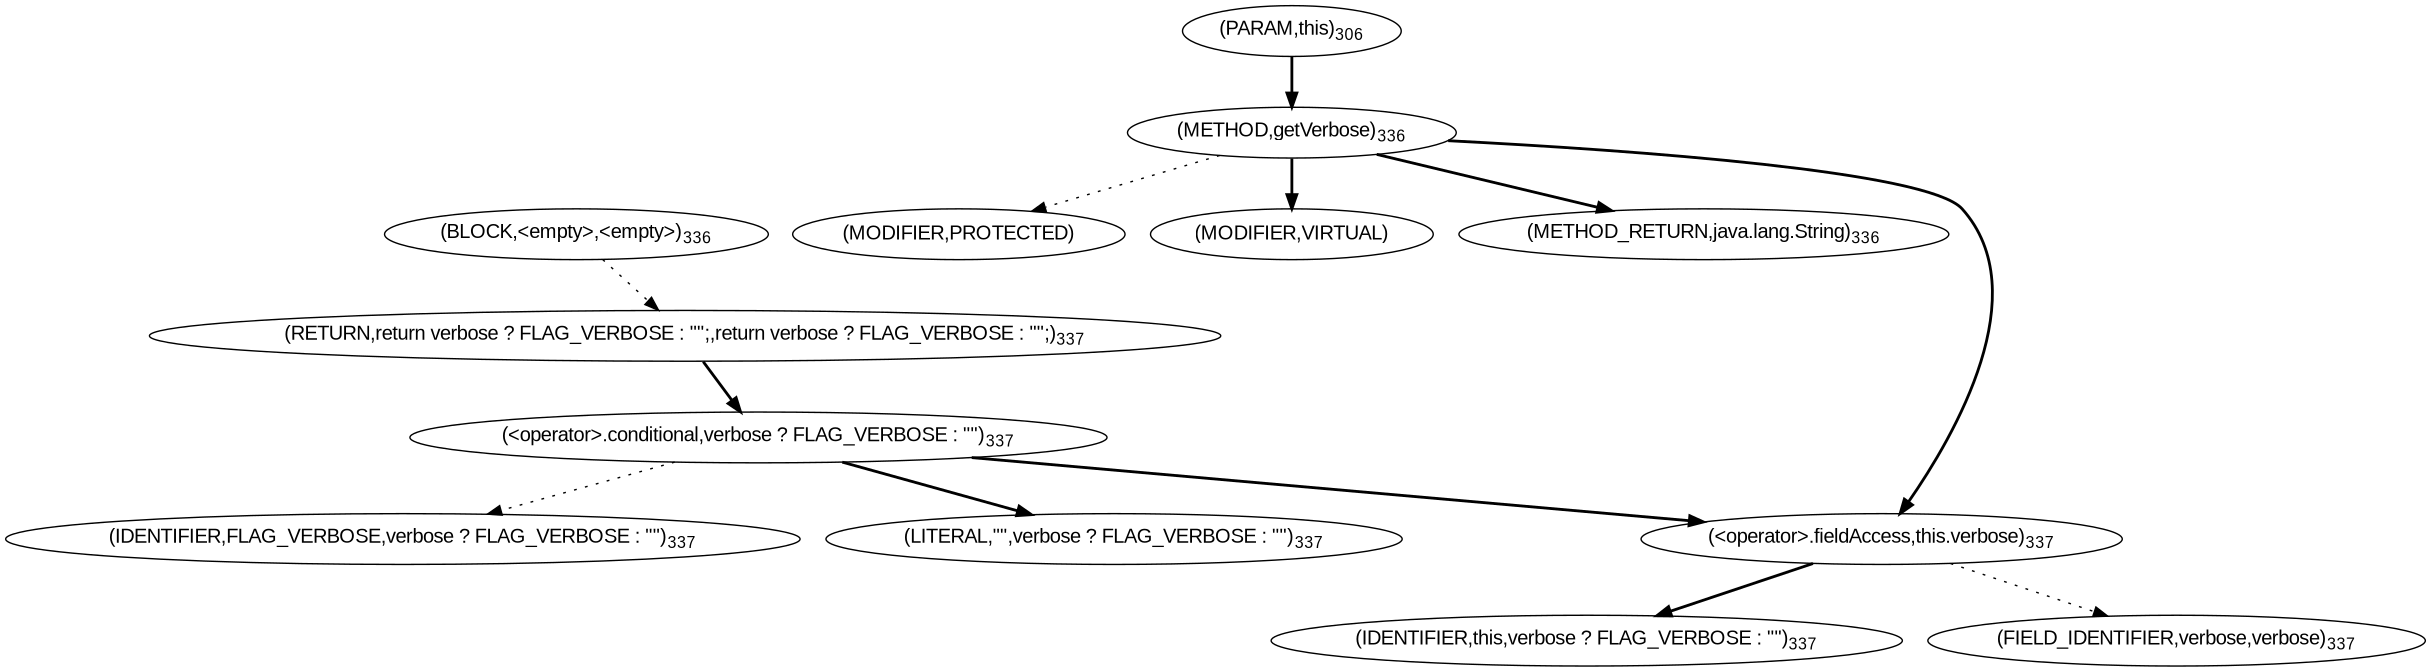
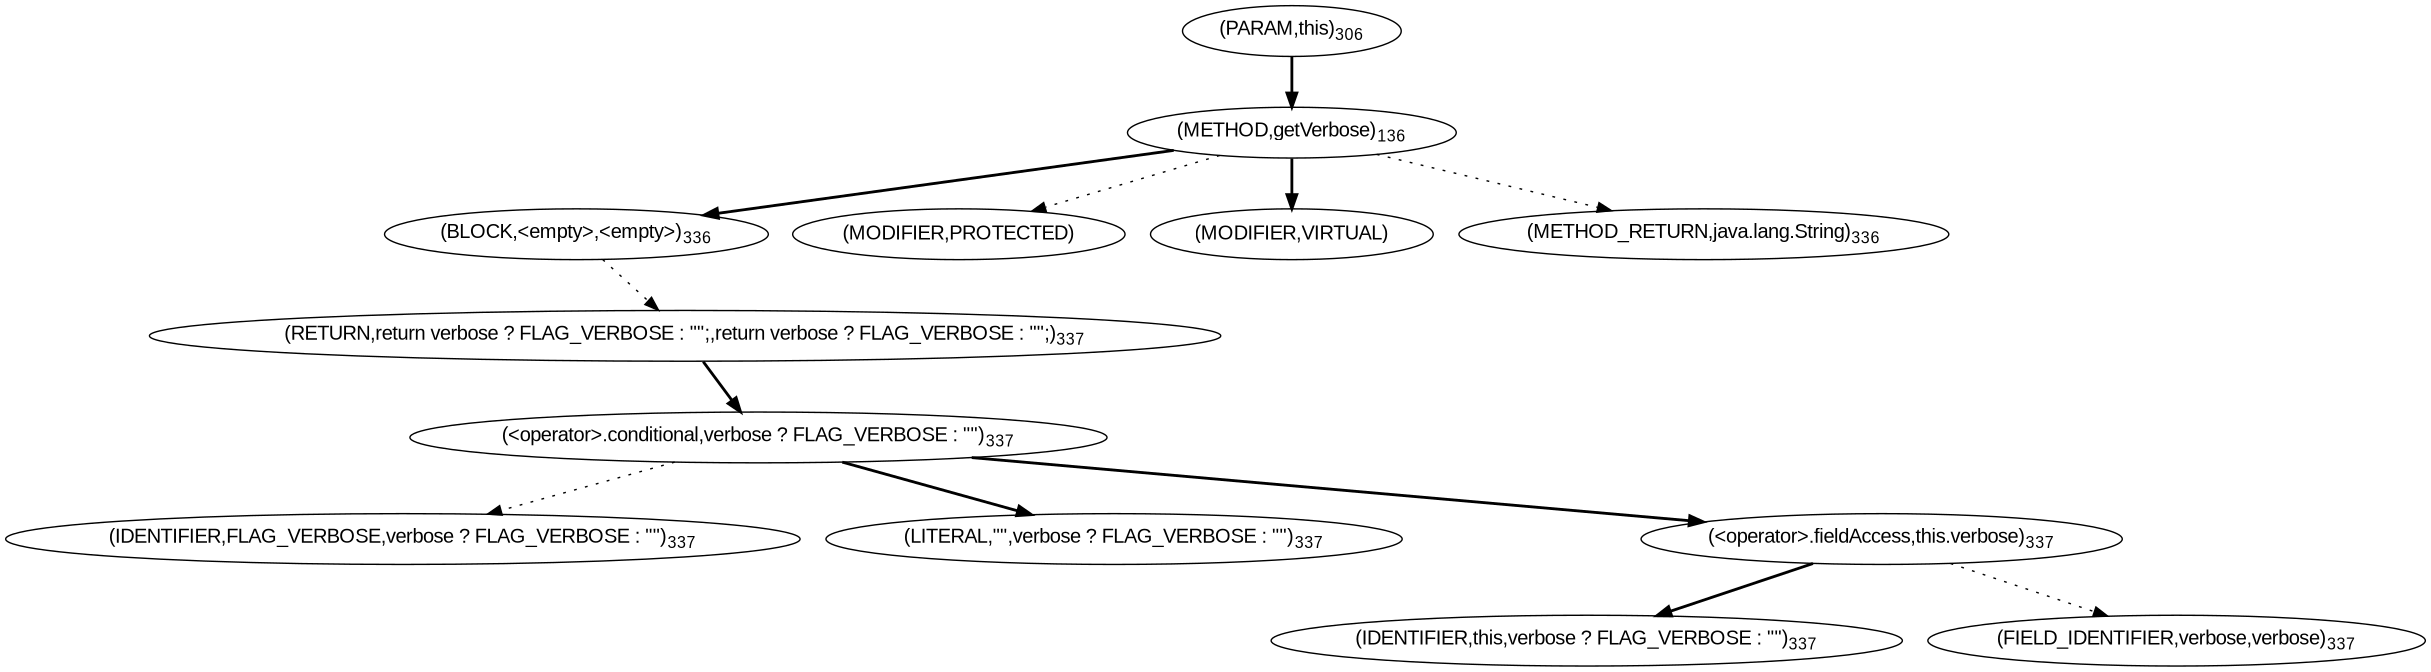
(1392, 131) -> (1392, 131)
(1866, 179) -> (946, 182)
(1487, 181) -> (1487, 181)
